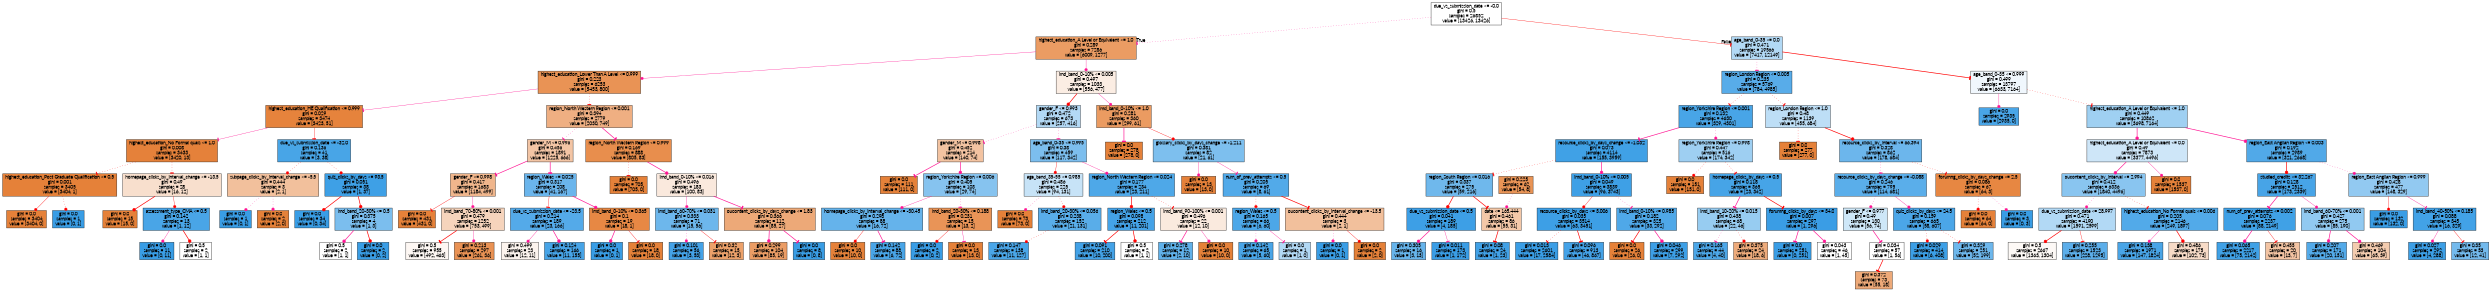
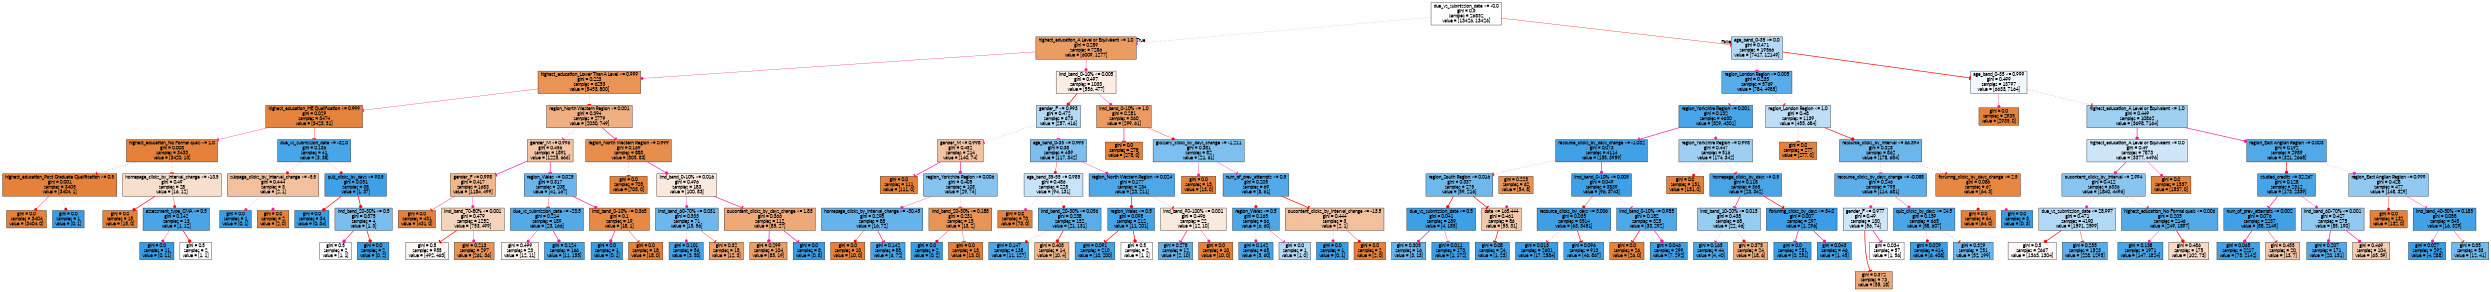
(1999, 117) -> (1999, 117)
(2389, 219) -> (2389, 219)
none -> (1052, 251)
(1834, 251) -> (1834, 251)
(1881, 265) -> (1866, 250)
